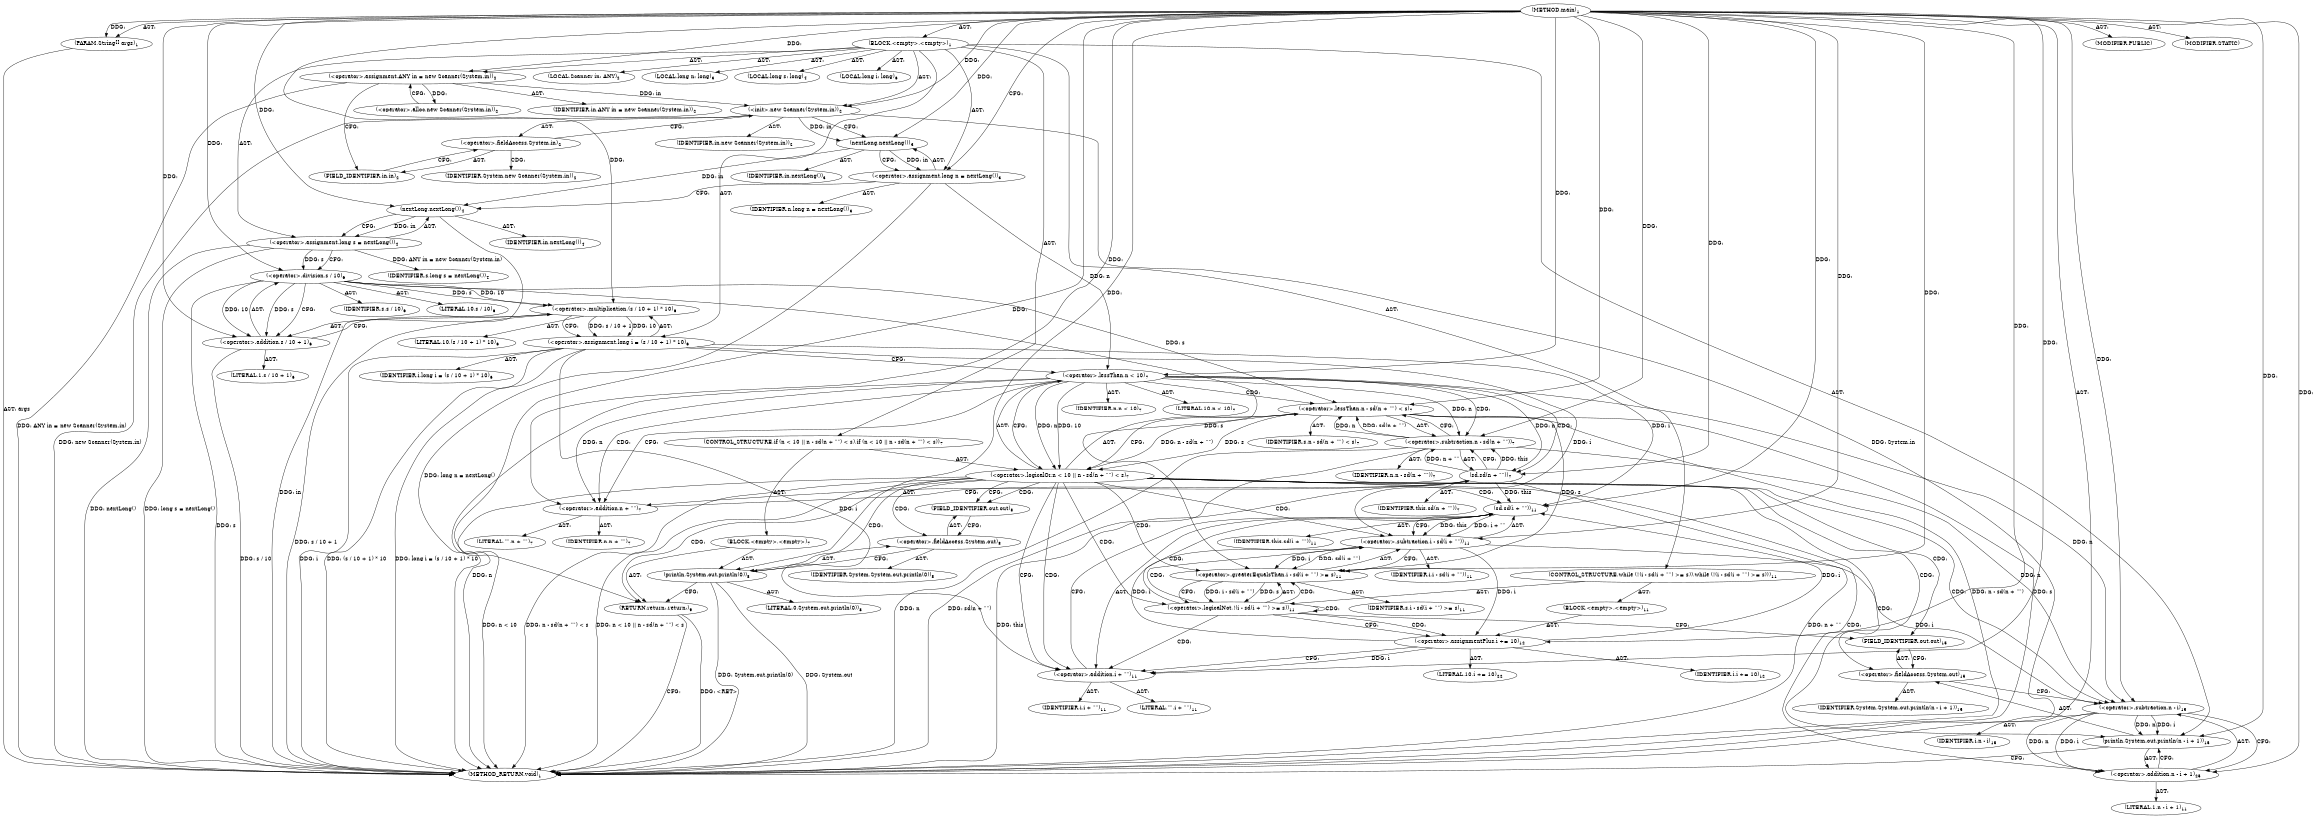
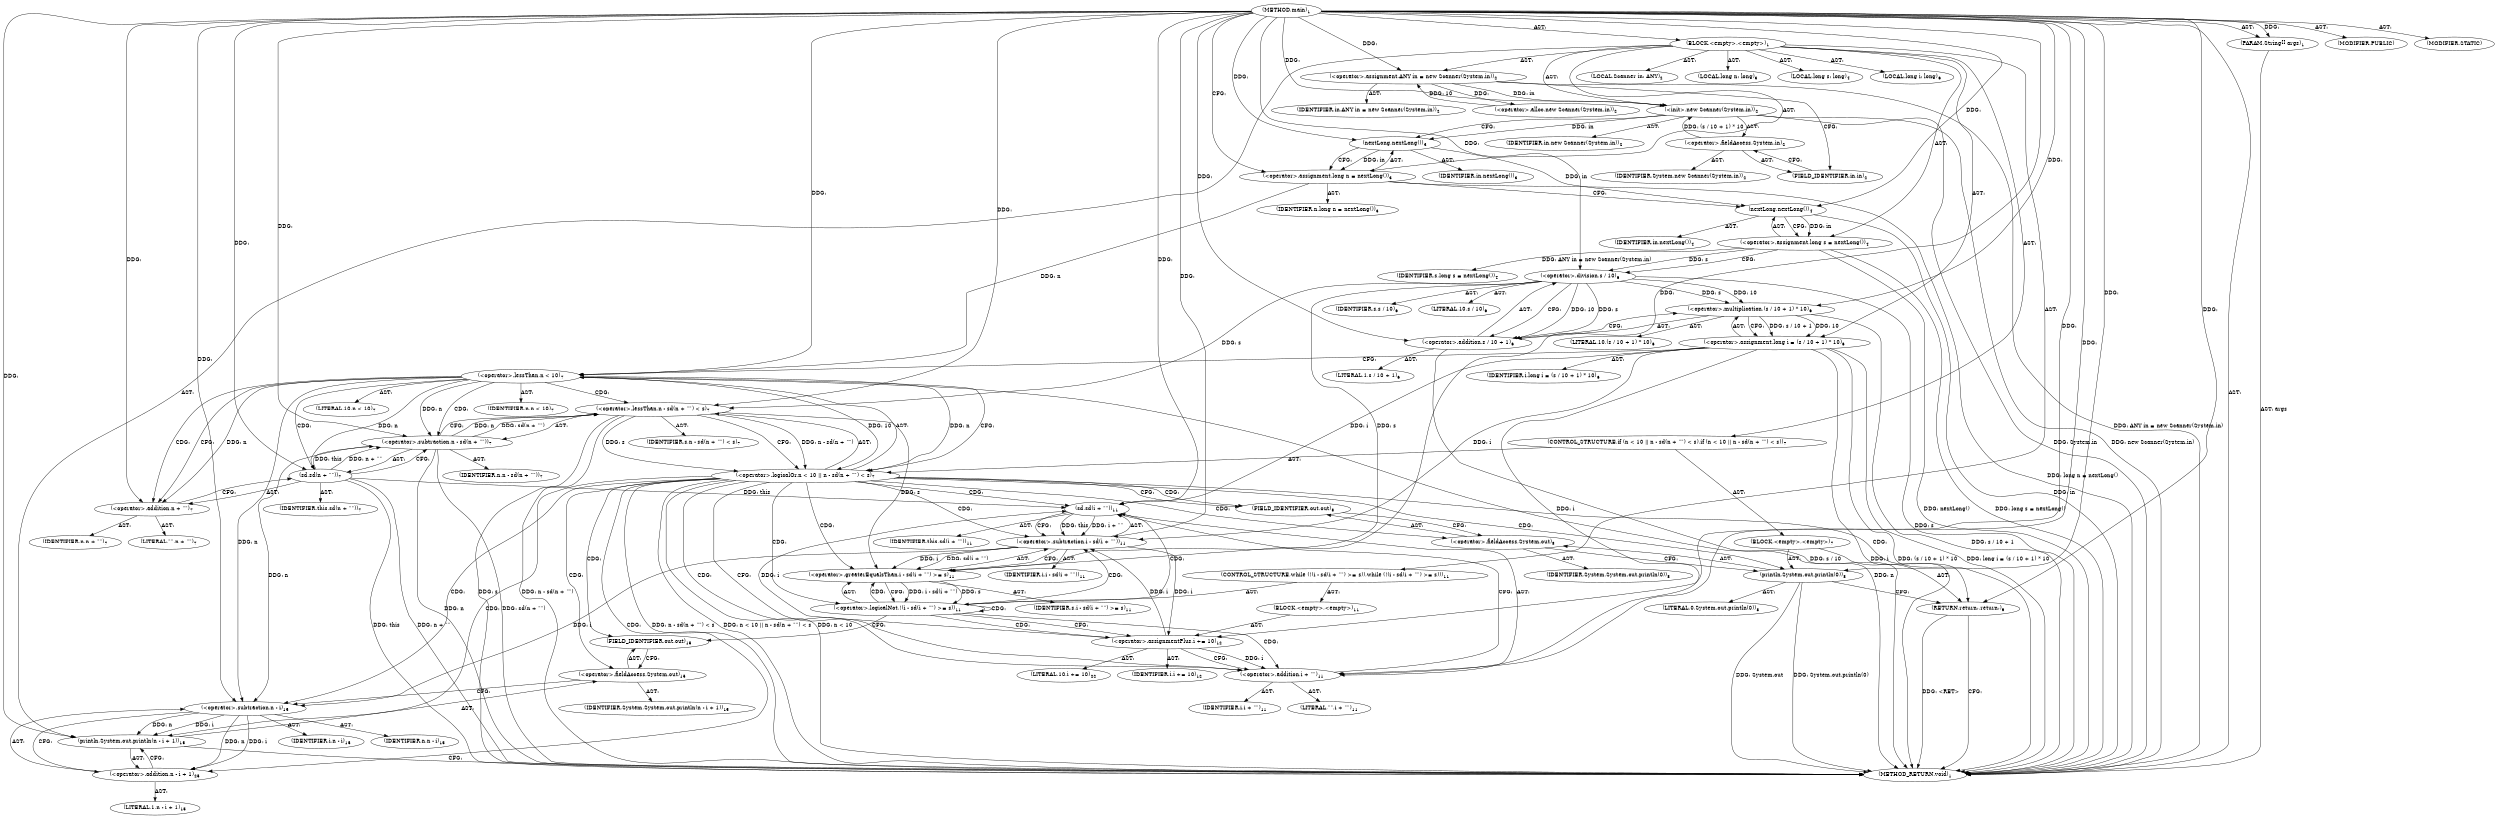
(2299, 78) -> none
(420, 94) -> (1441, 94)
(678, 127) -> (1714, 127)
(519, 160) -> (1719, 160)
none -> (415, 742)
(2185, 808) -> (184, 808)
